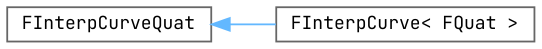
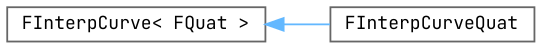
(253, 24) -> (307, 24)
